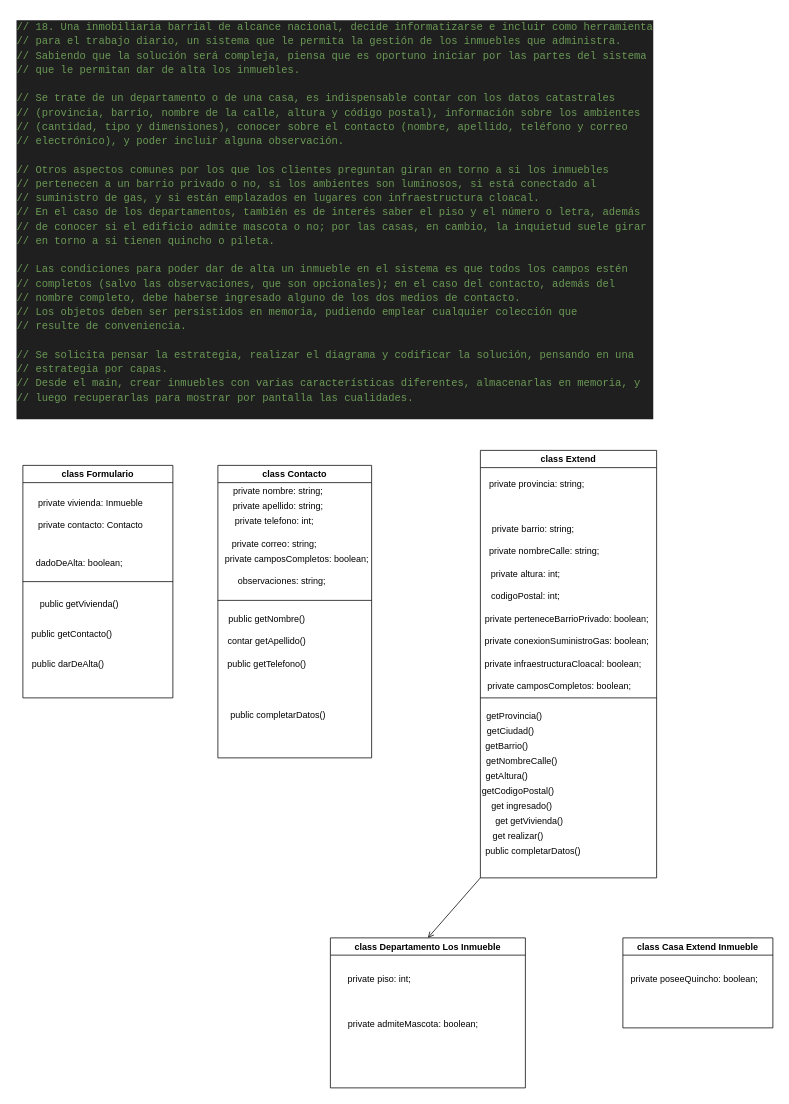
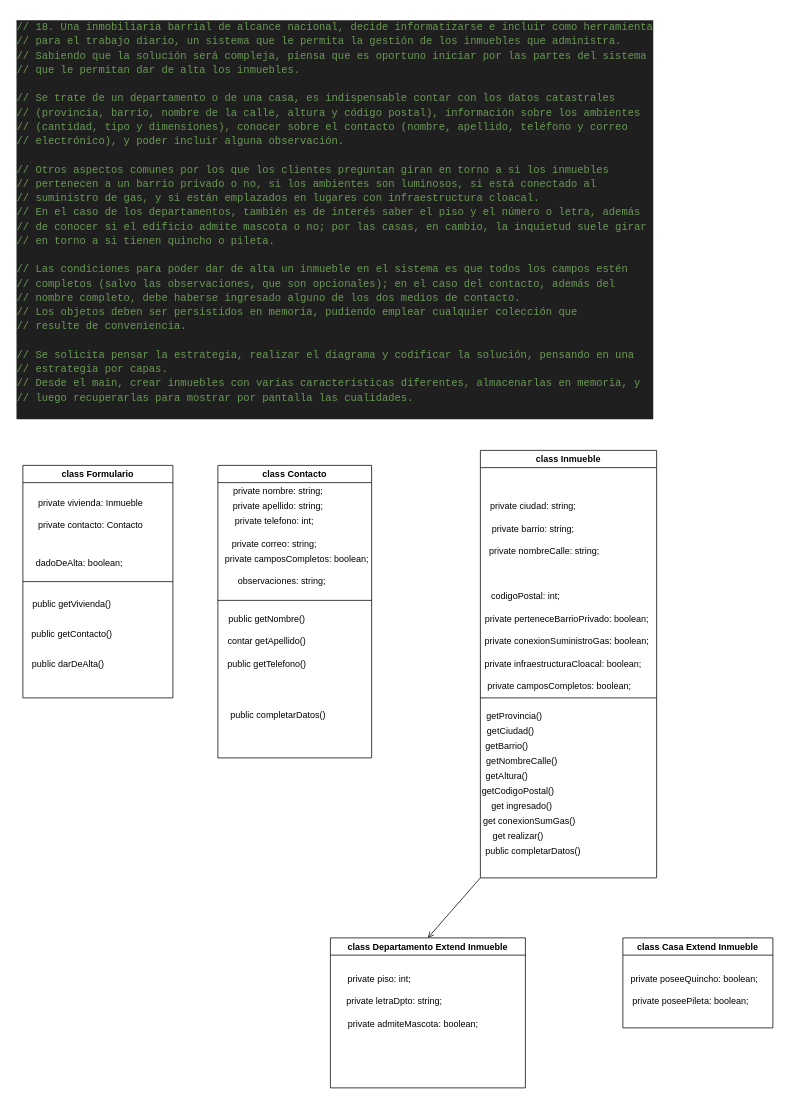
(569, 459) -> (569, 459)
(537, 484) -> none
none -> (533, 507)
(525, 574) -> none
(79, 604) -> (72, 604)
(530, 822) -> (530, 822)
(428, 947) -> (428, 947)
none -> (394, 1002)
none -> (690, 1002)
